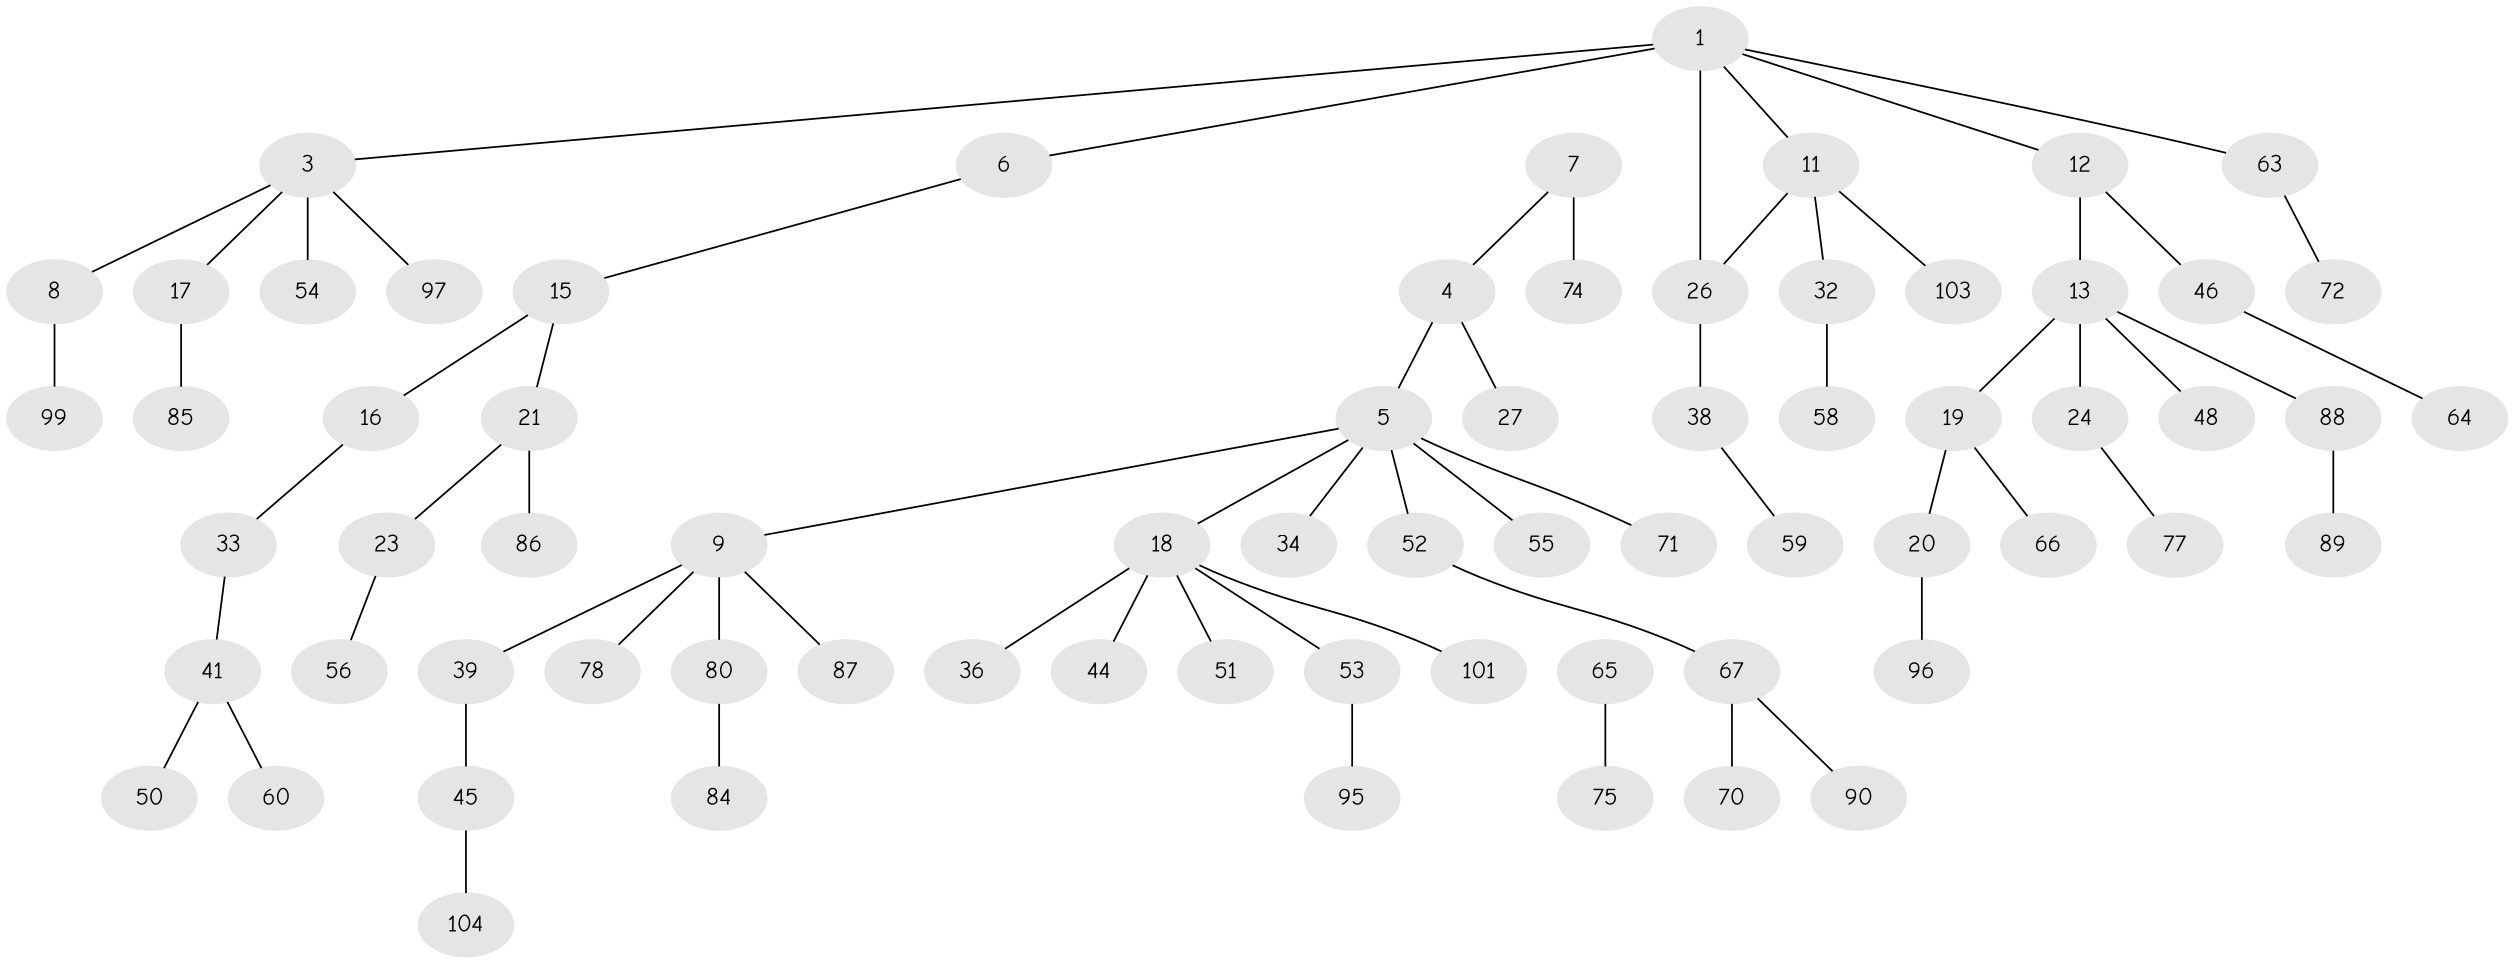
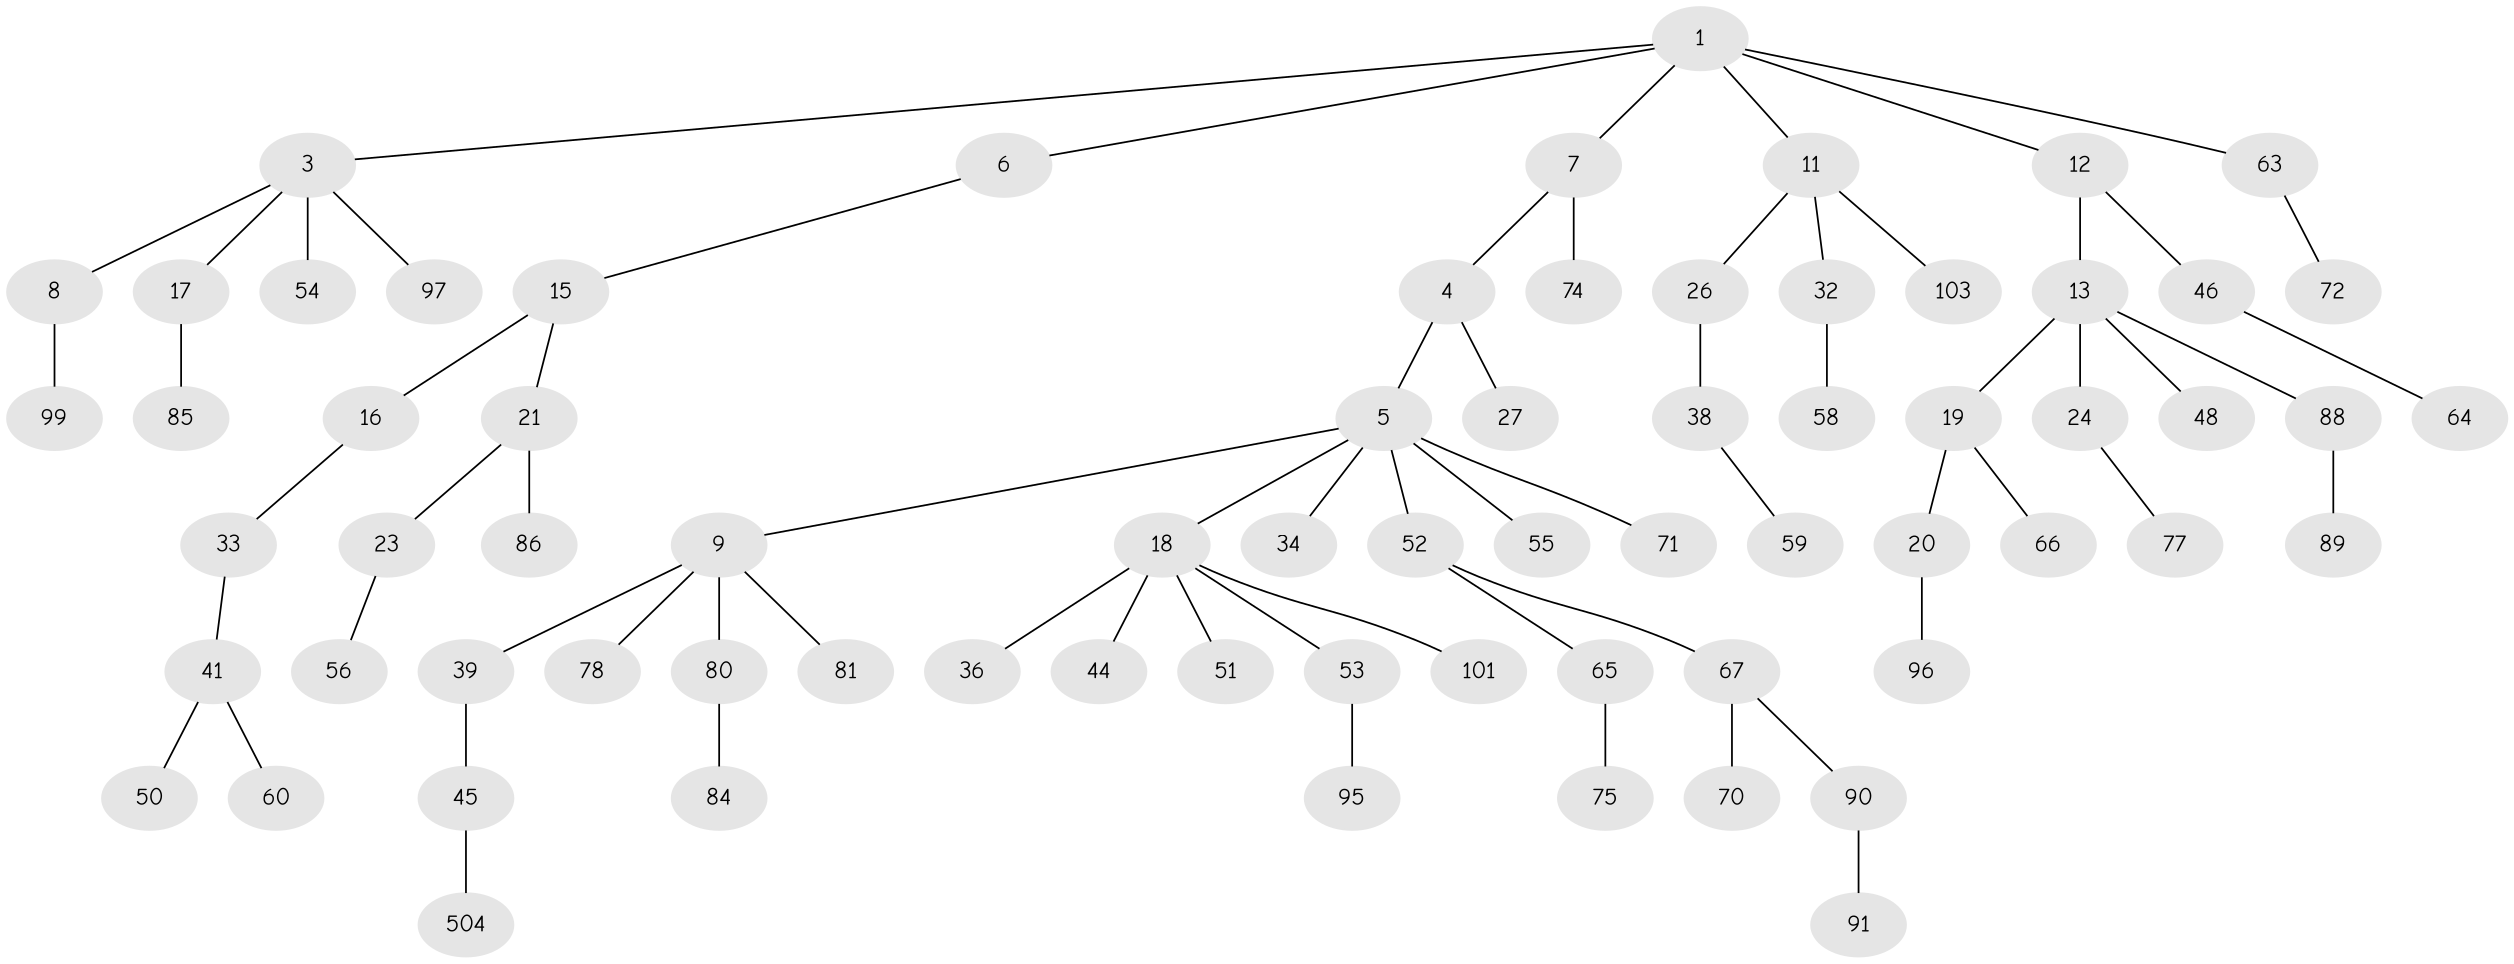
(1700, 165) -> (1637, 102)
none -> (1511, 609)
(846, 672) -> (846, 672)
(466, 925) -> (466, 925)
none -> (1859, 925)
